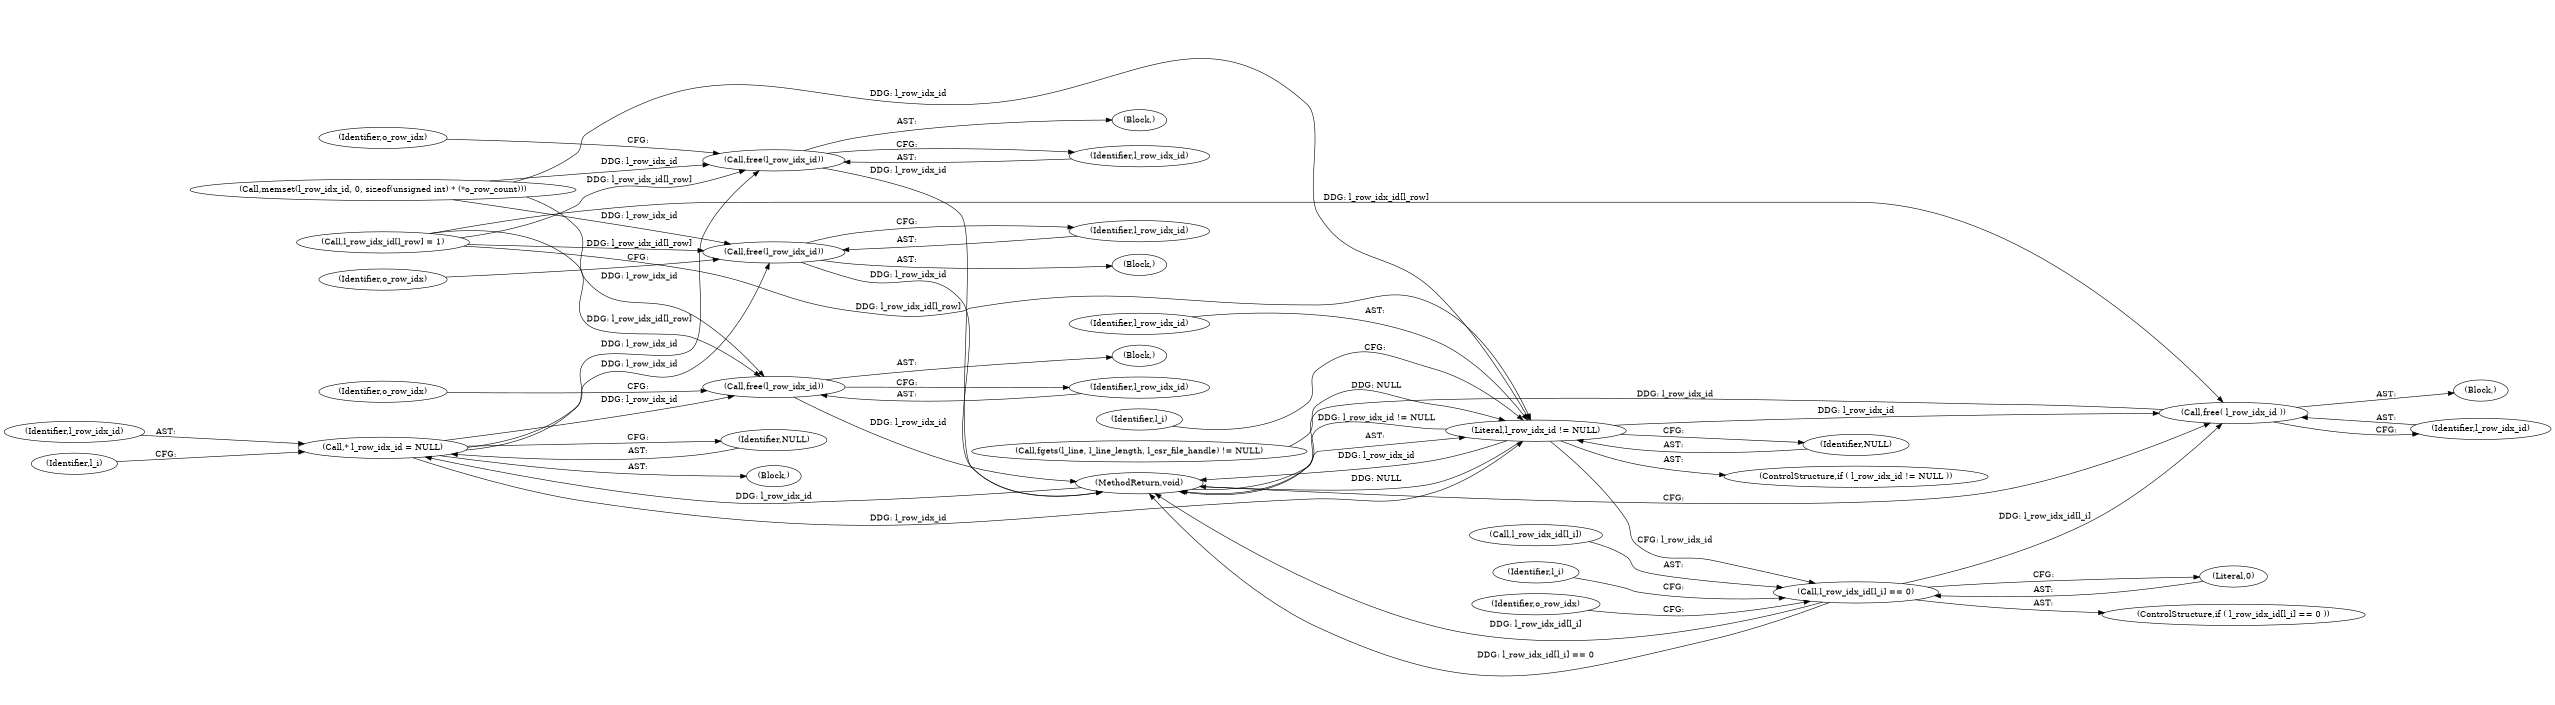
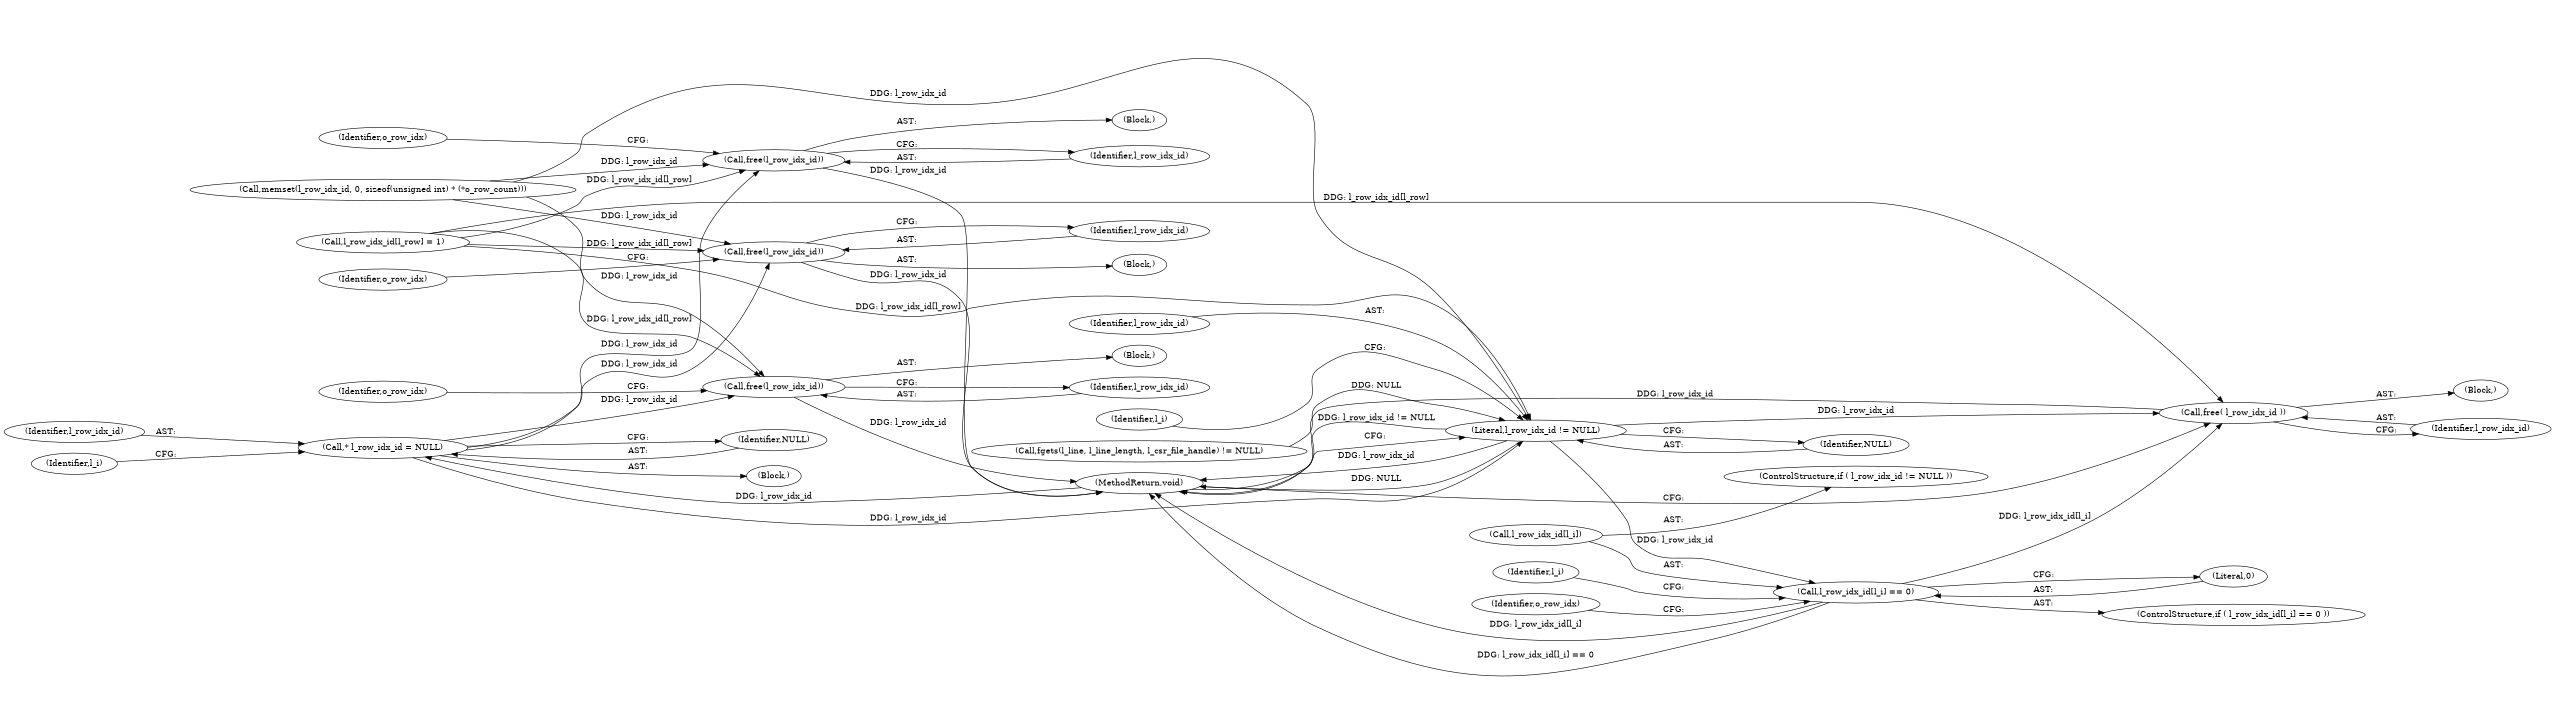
(1376, 436) -> (1376, 436)
(1639, 465) -> (1716, 524)
(1675, 540) -> (1675, 540)
